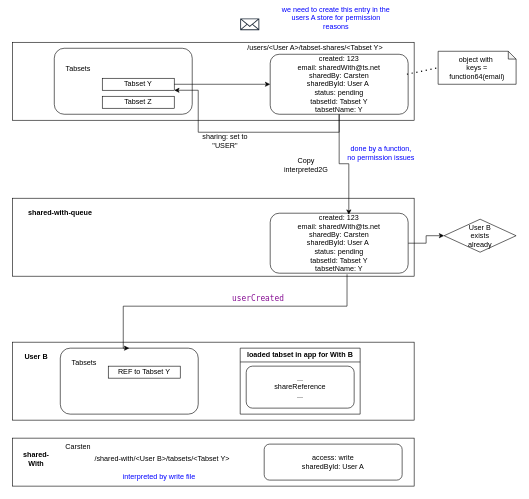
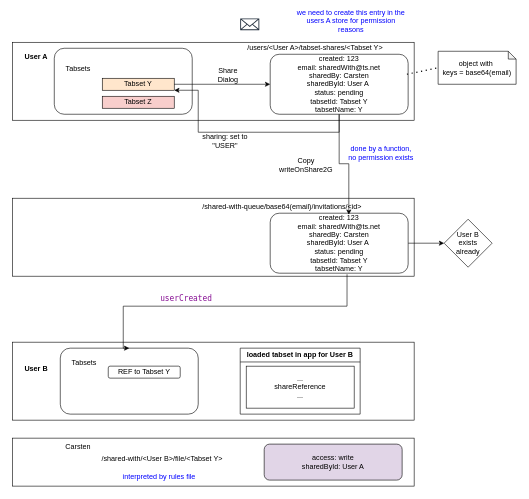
(336, 18) -> (351, 21)
none -> (36, 57)
(477, 68) -> (477, 68)
none -> (228, 75)
(138, 84) -> (138, 84)
(138, 102) -> (138, 102)
(381, 153) -> (381, 153)
(306, 165) -> (306, 165)
none -> (282, 207)
(60, 213) -> none
(480, 236) -> (468, 243)
(267, 303) -> (195, 303)
(300, 356) -> (300, 356)
(36, 357) -> (36, 369)
(144, 372) -> (144, 372)
(300, 387) -> (300, 387)
(36, 459) -> none
(162, 459) -> (162, 459)
(333, 462) -> (333, 462)
(159, 477) -> (159, 477)
